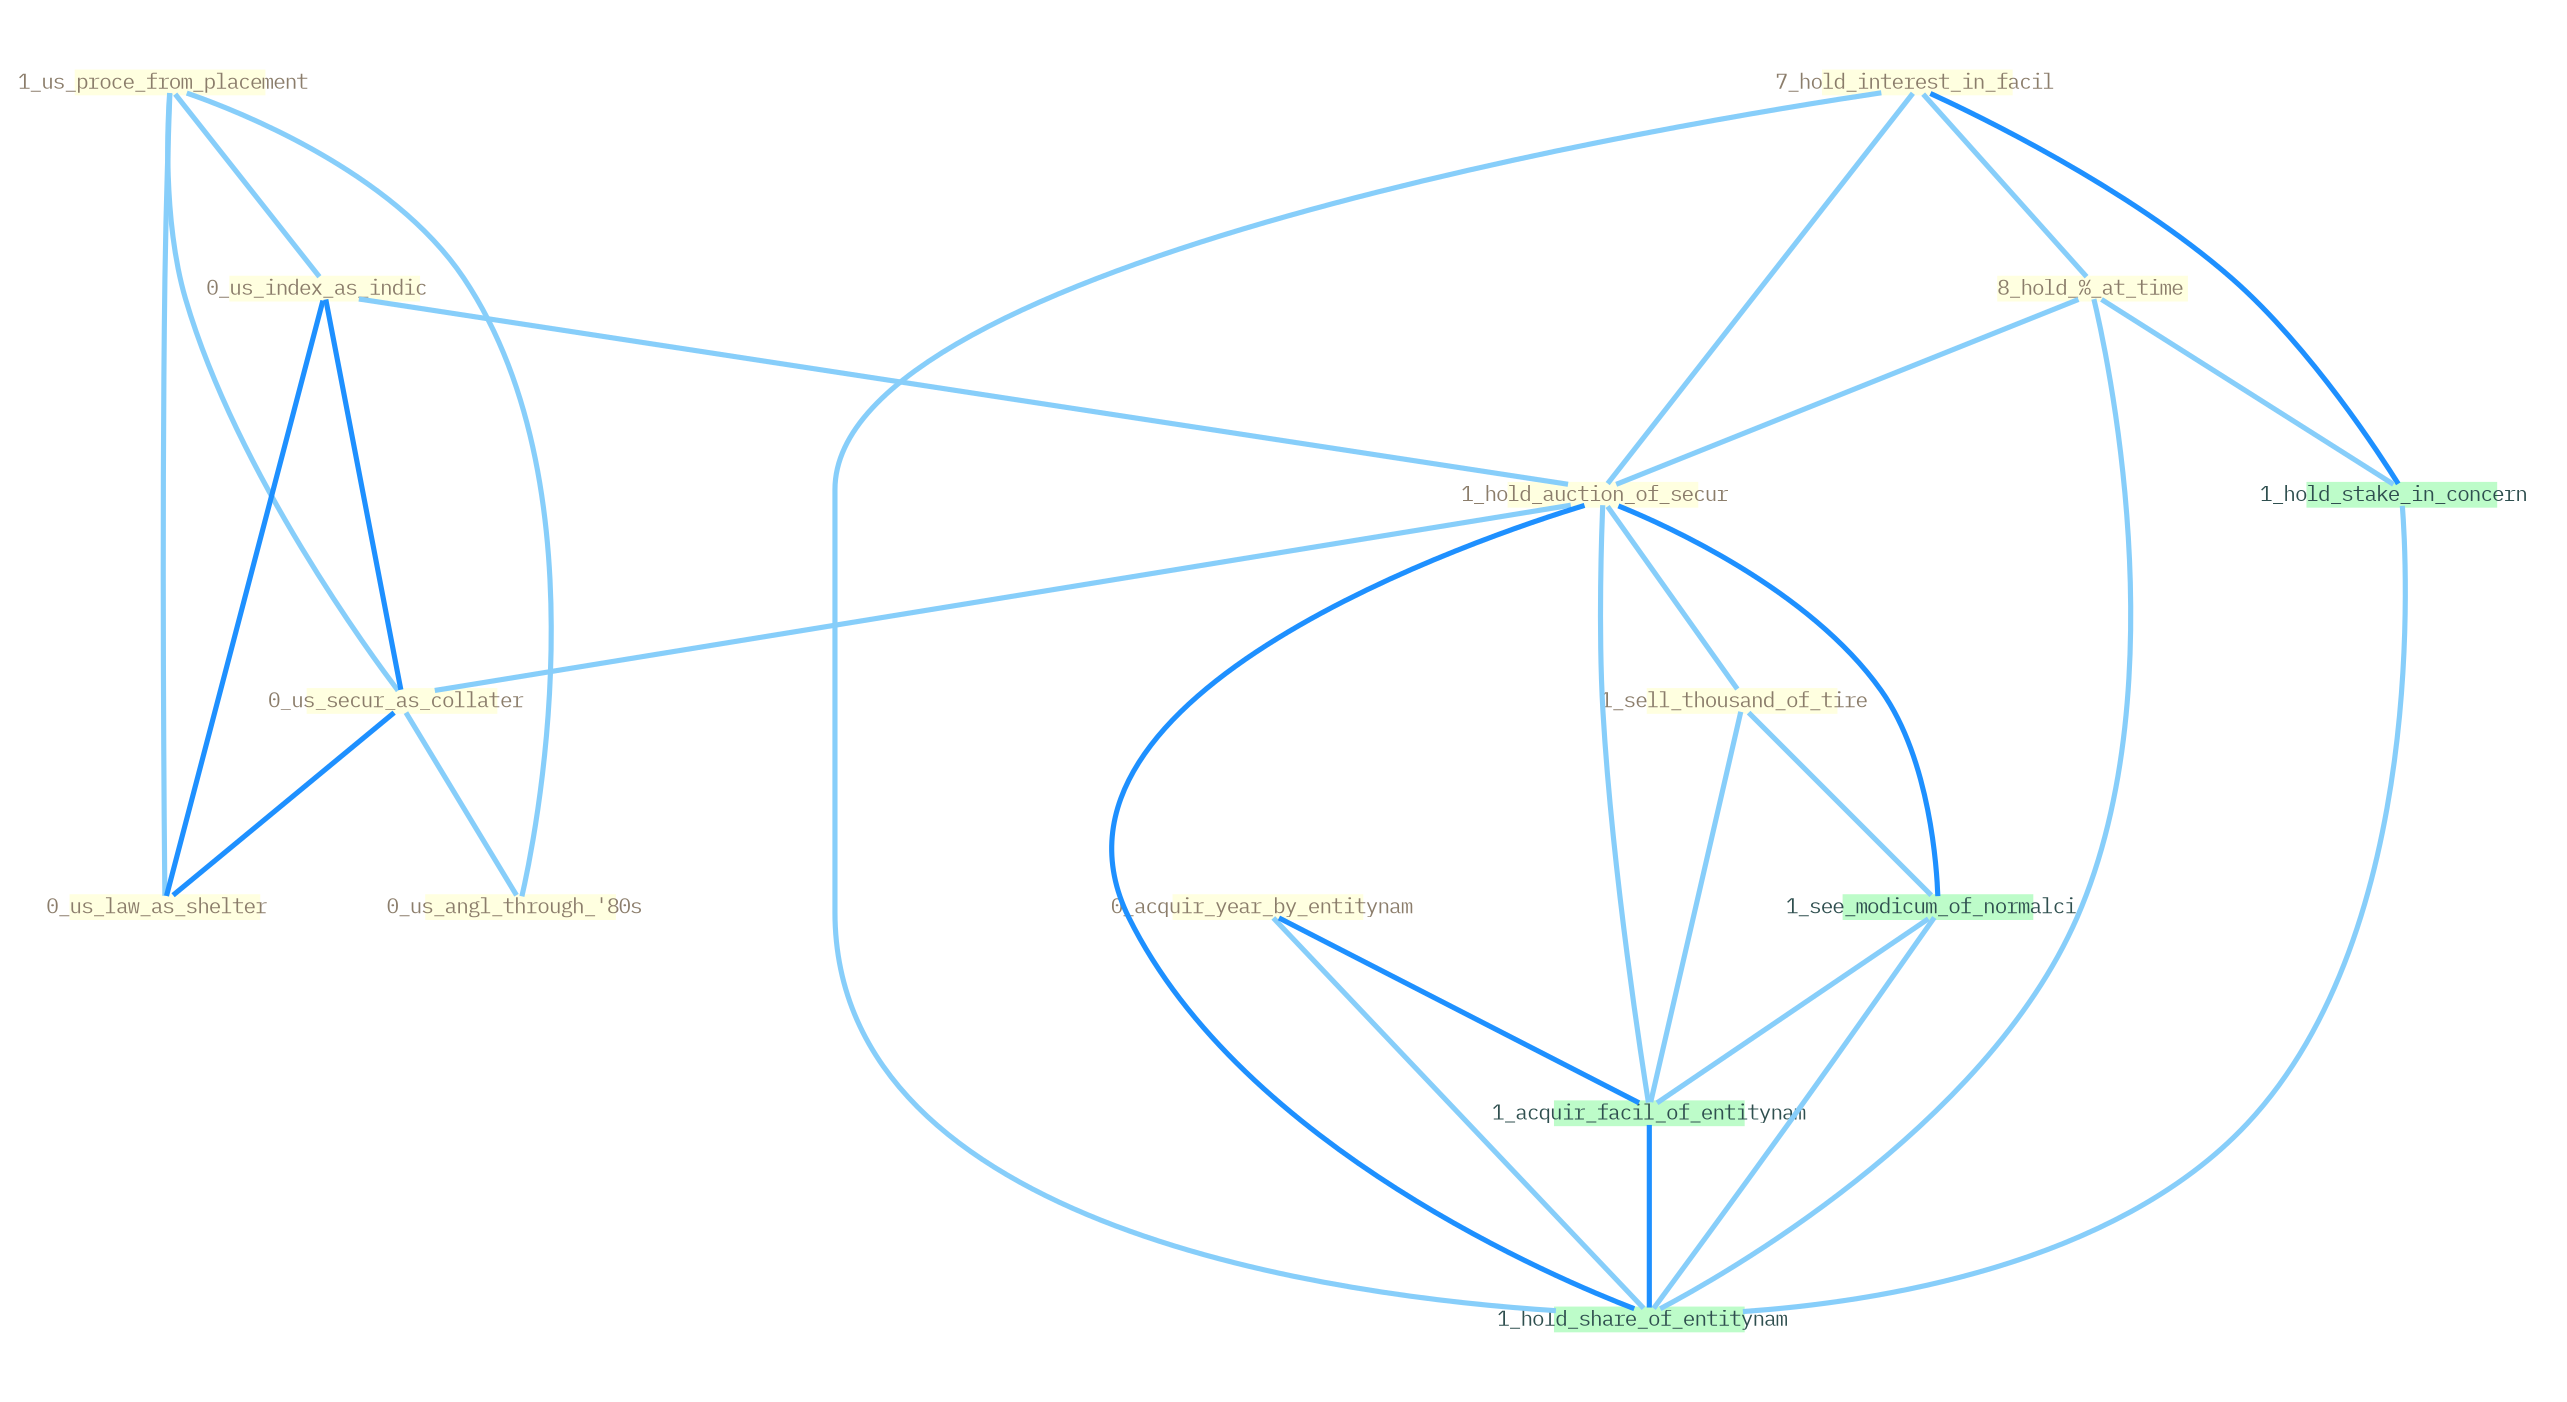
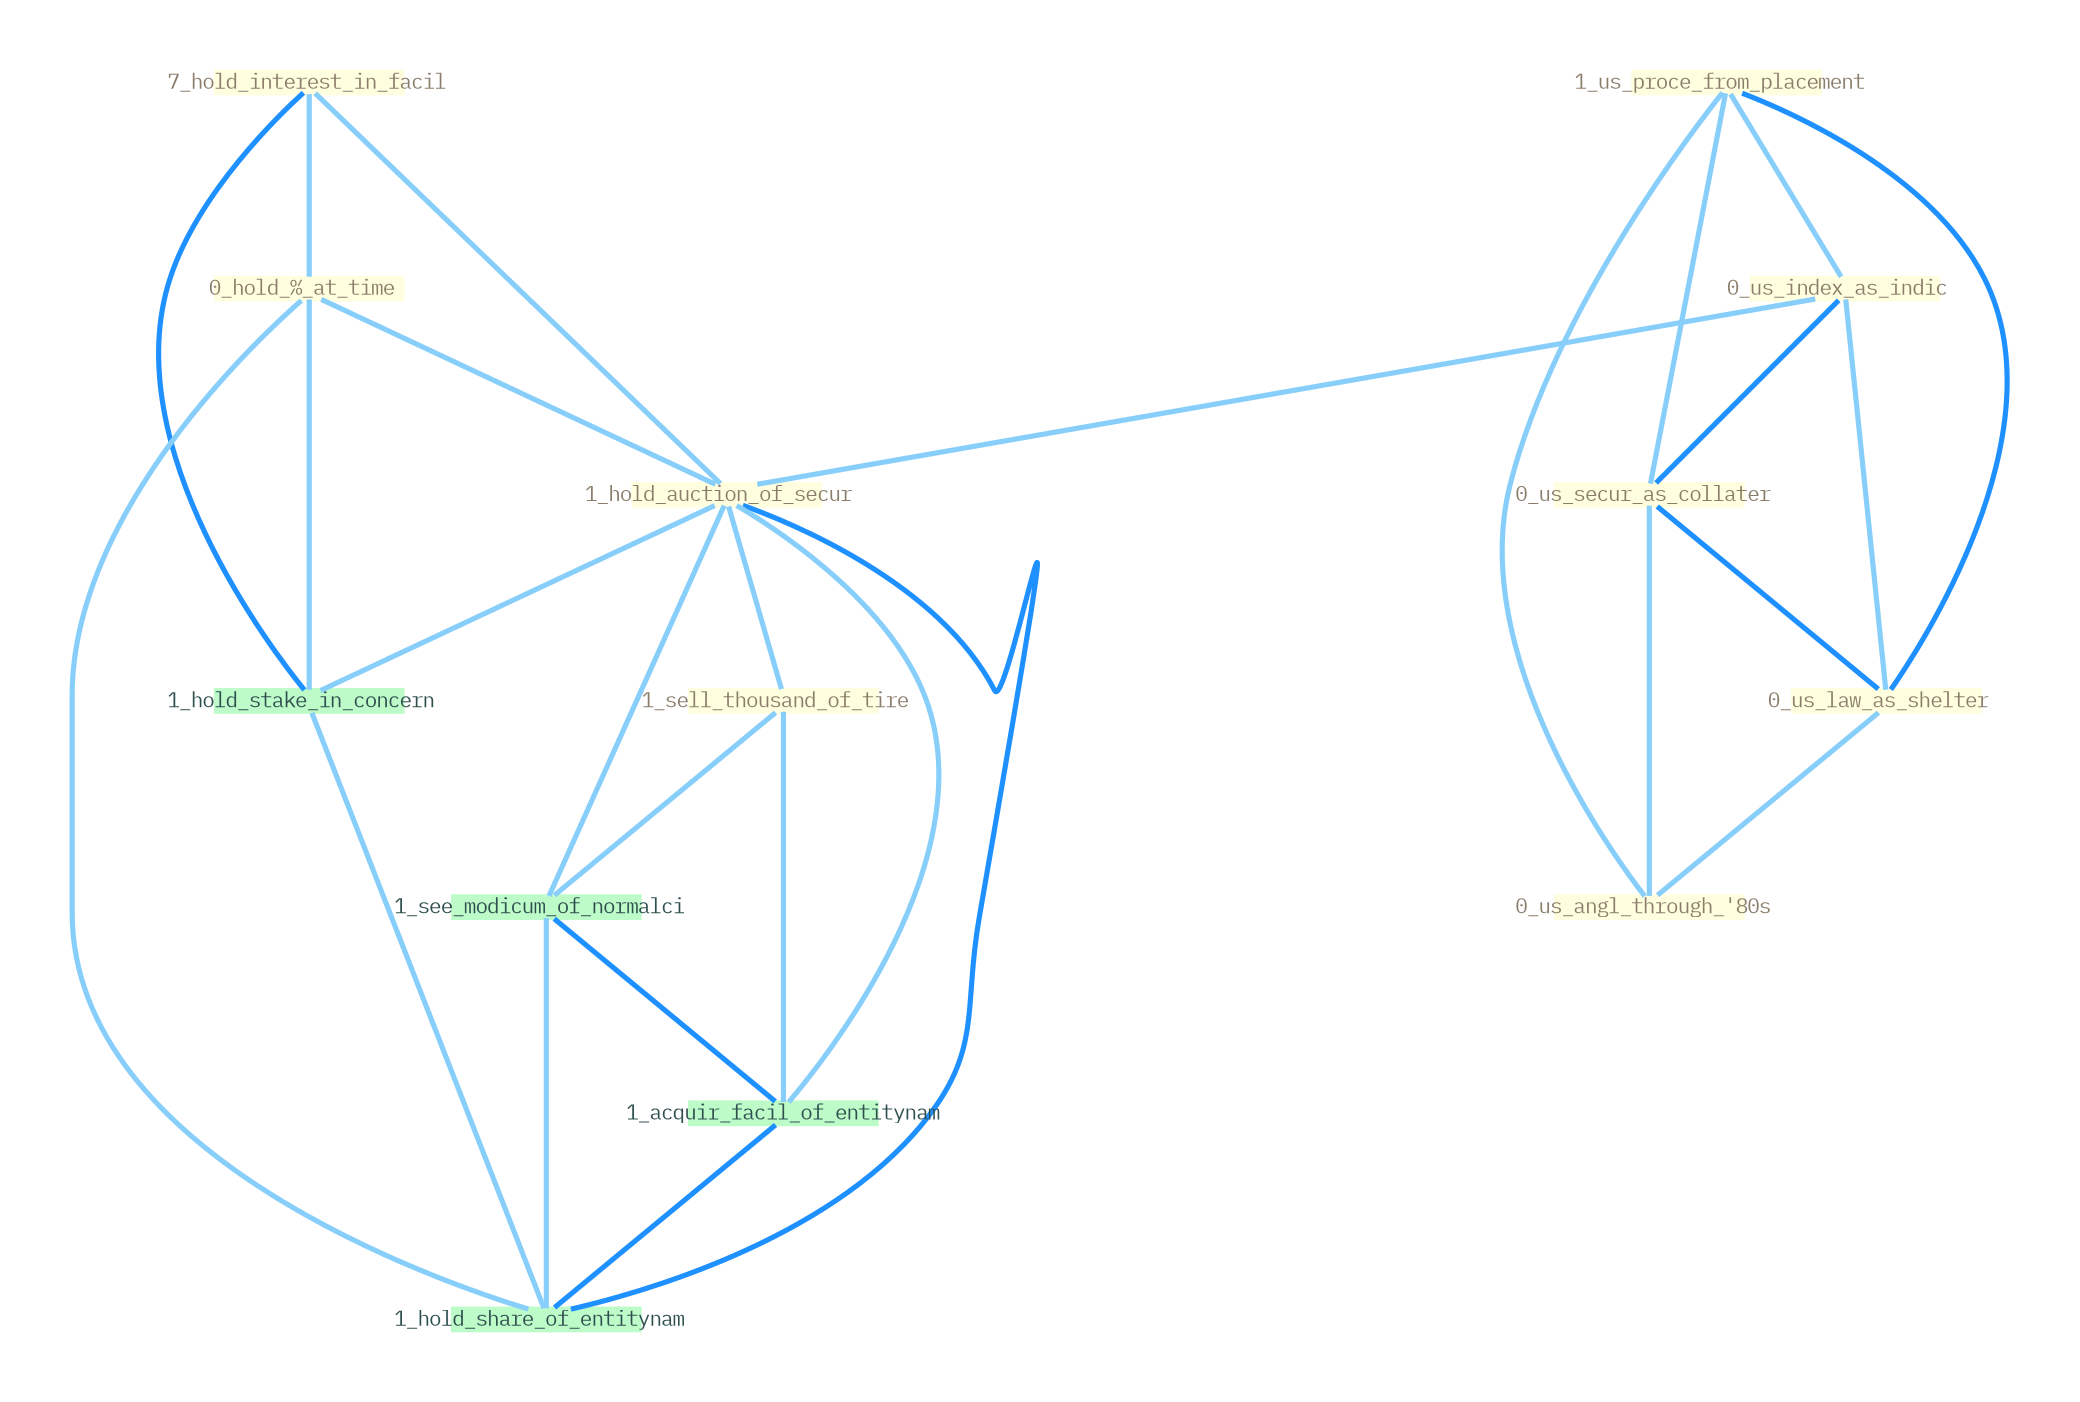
(2093, 289) -> (309, 289)
(163, 495) -> (2004, 340)
(835, 571) -> none
(245, 598) -> (1866, 495)
(1003, 598) -> (518, 598)
(1846, 649) -> (637, 701)
none -> (1768, 804)
(1268, 907) -> none
(1793, 1011) -> (665, 1010)
